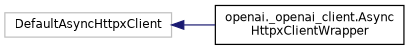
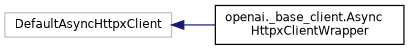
(310, 25) -> (310, 25)
